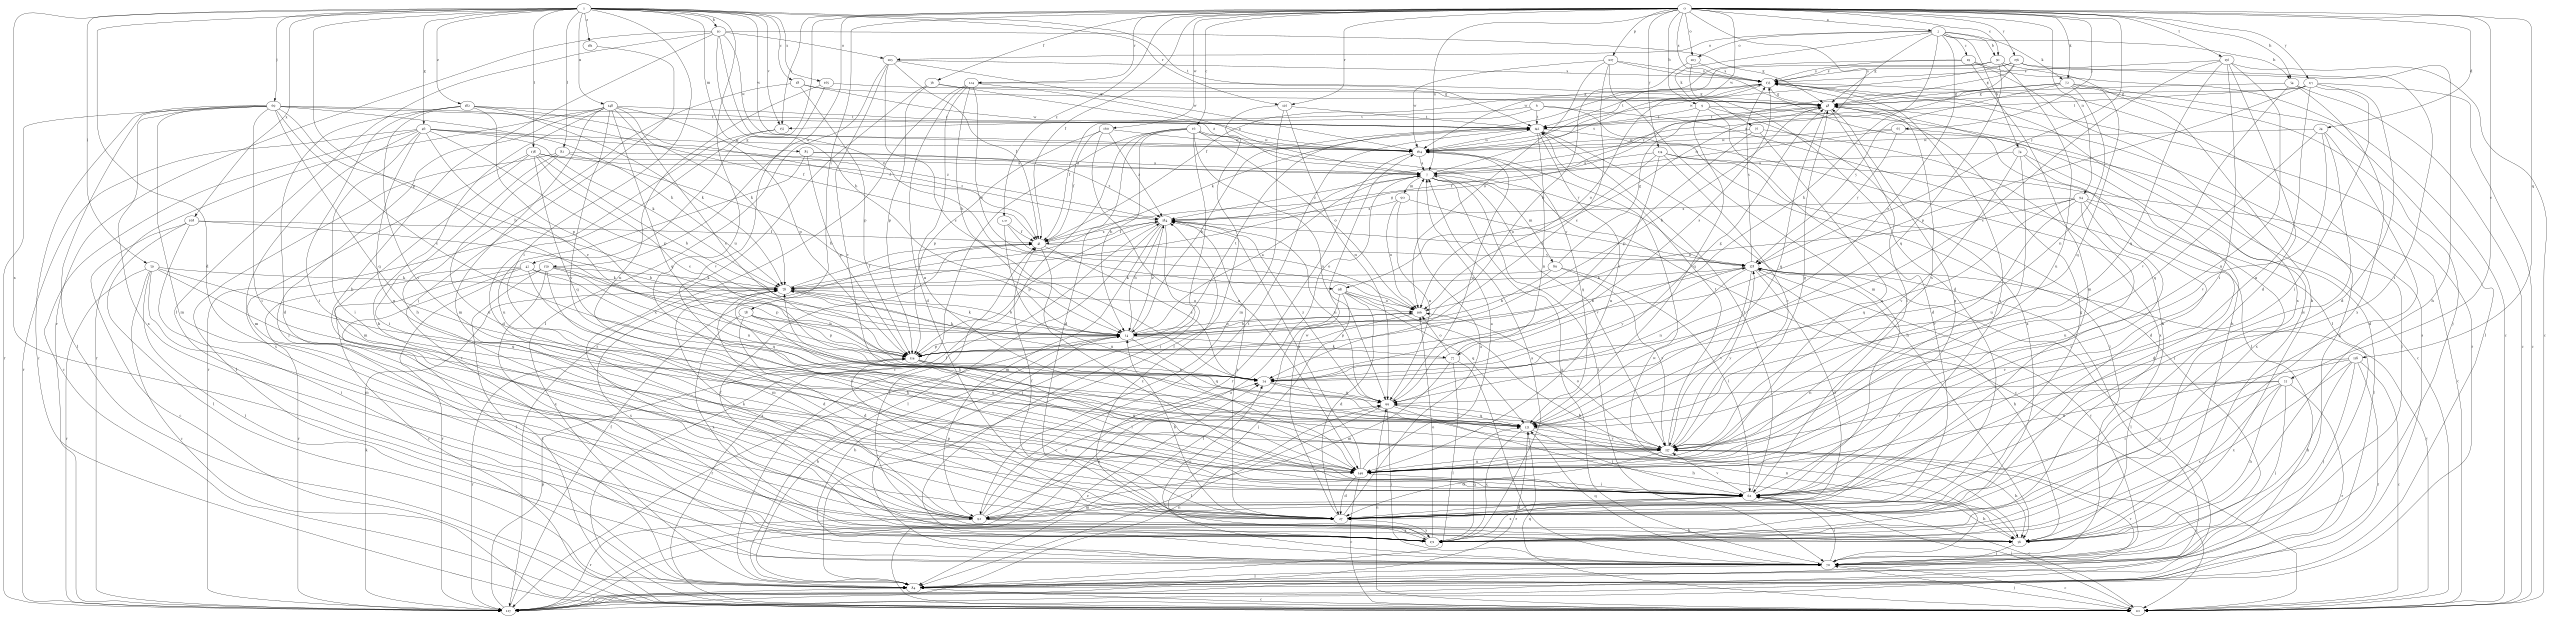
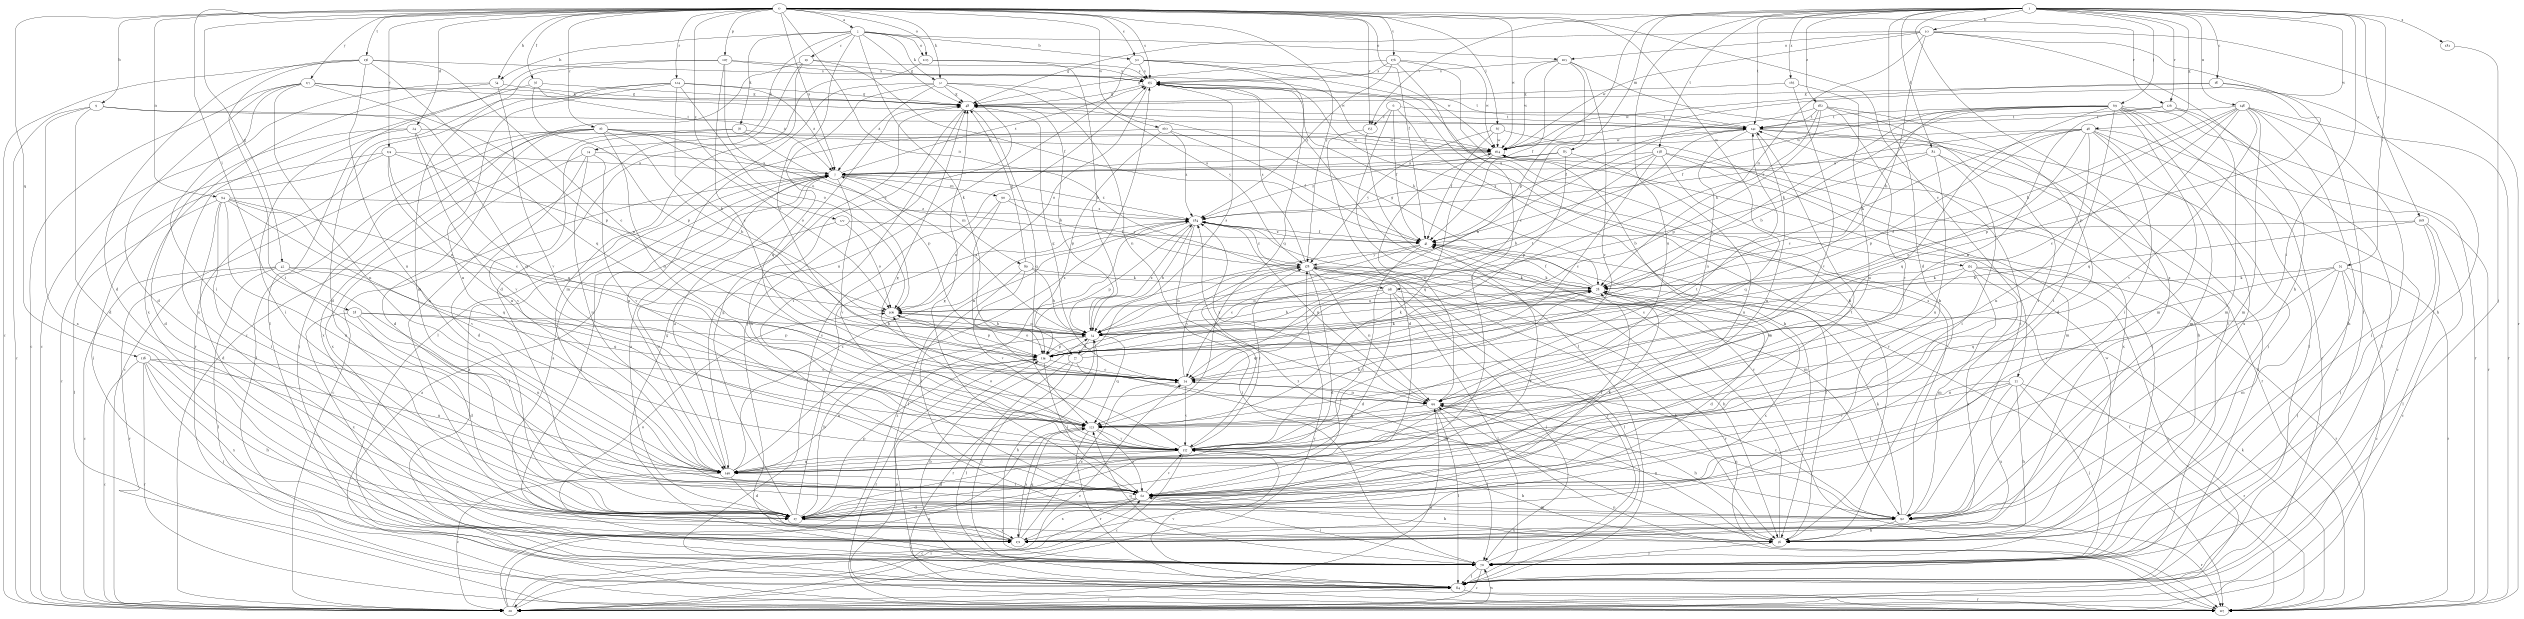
(721, 304) -> none
(2014, 588) -> (1492, 588)
